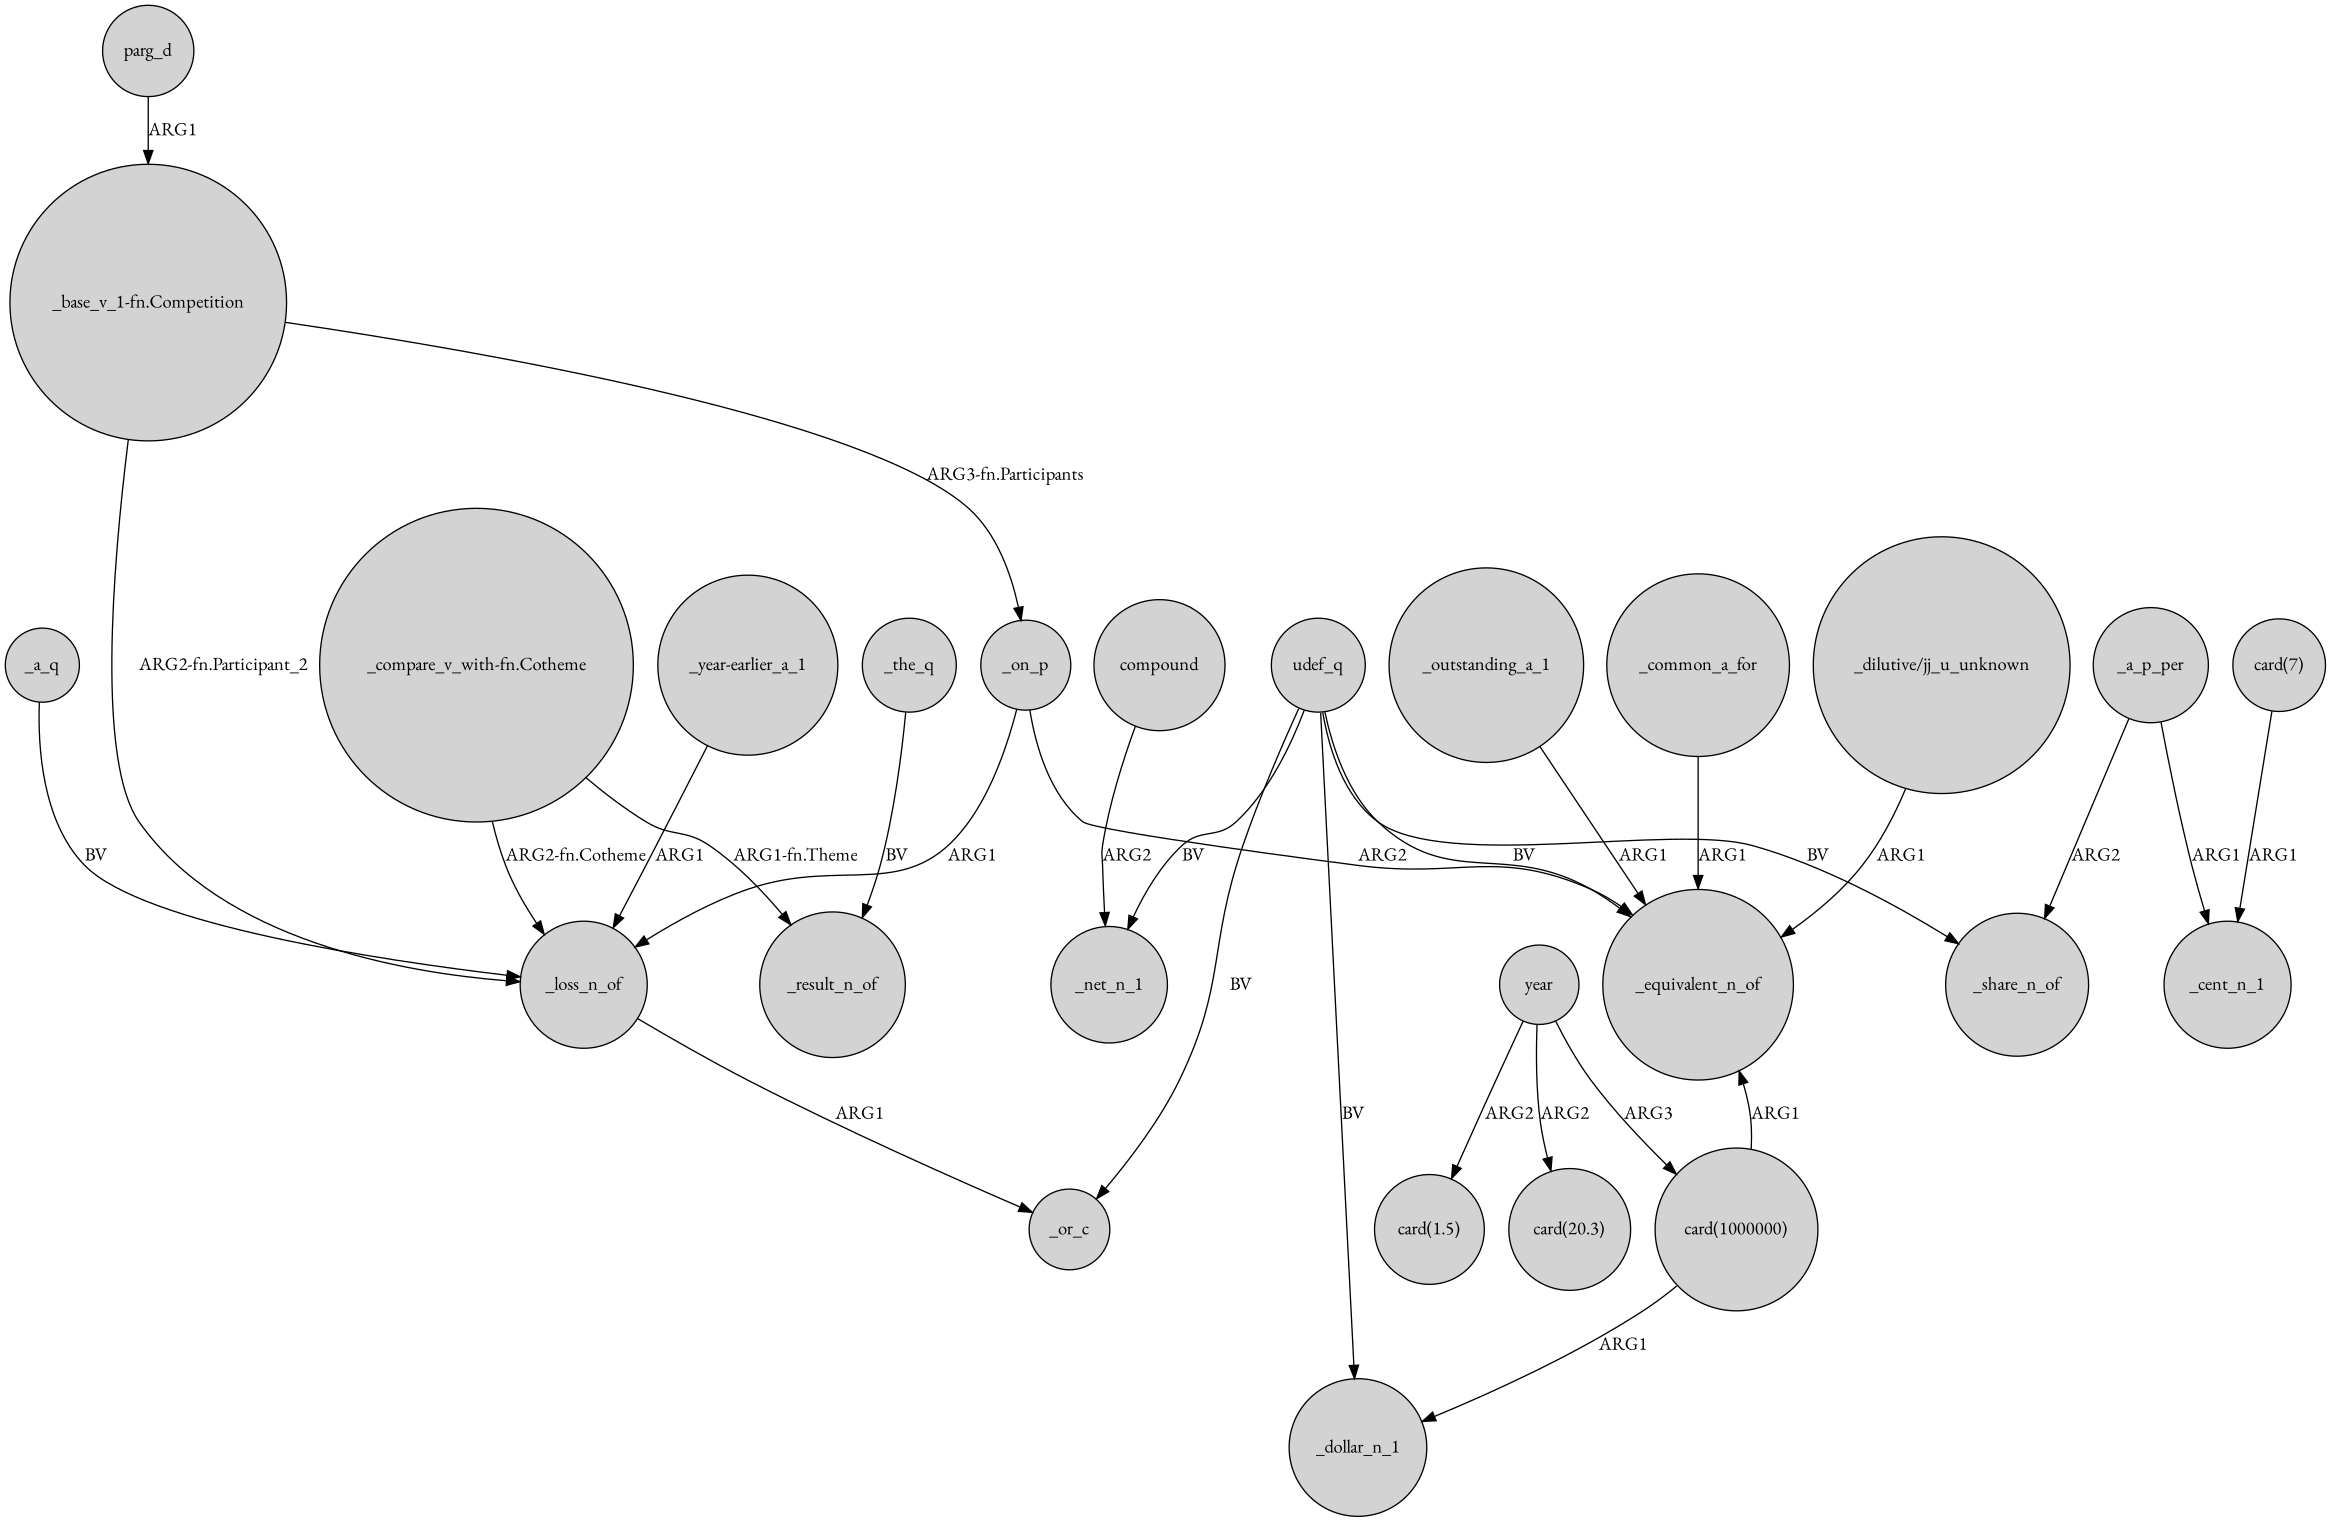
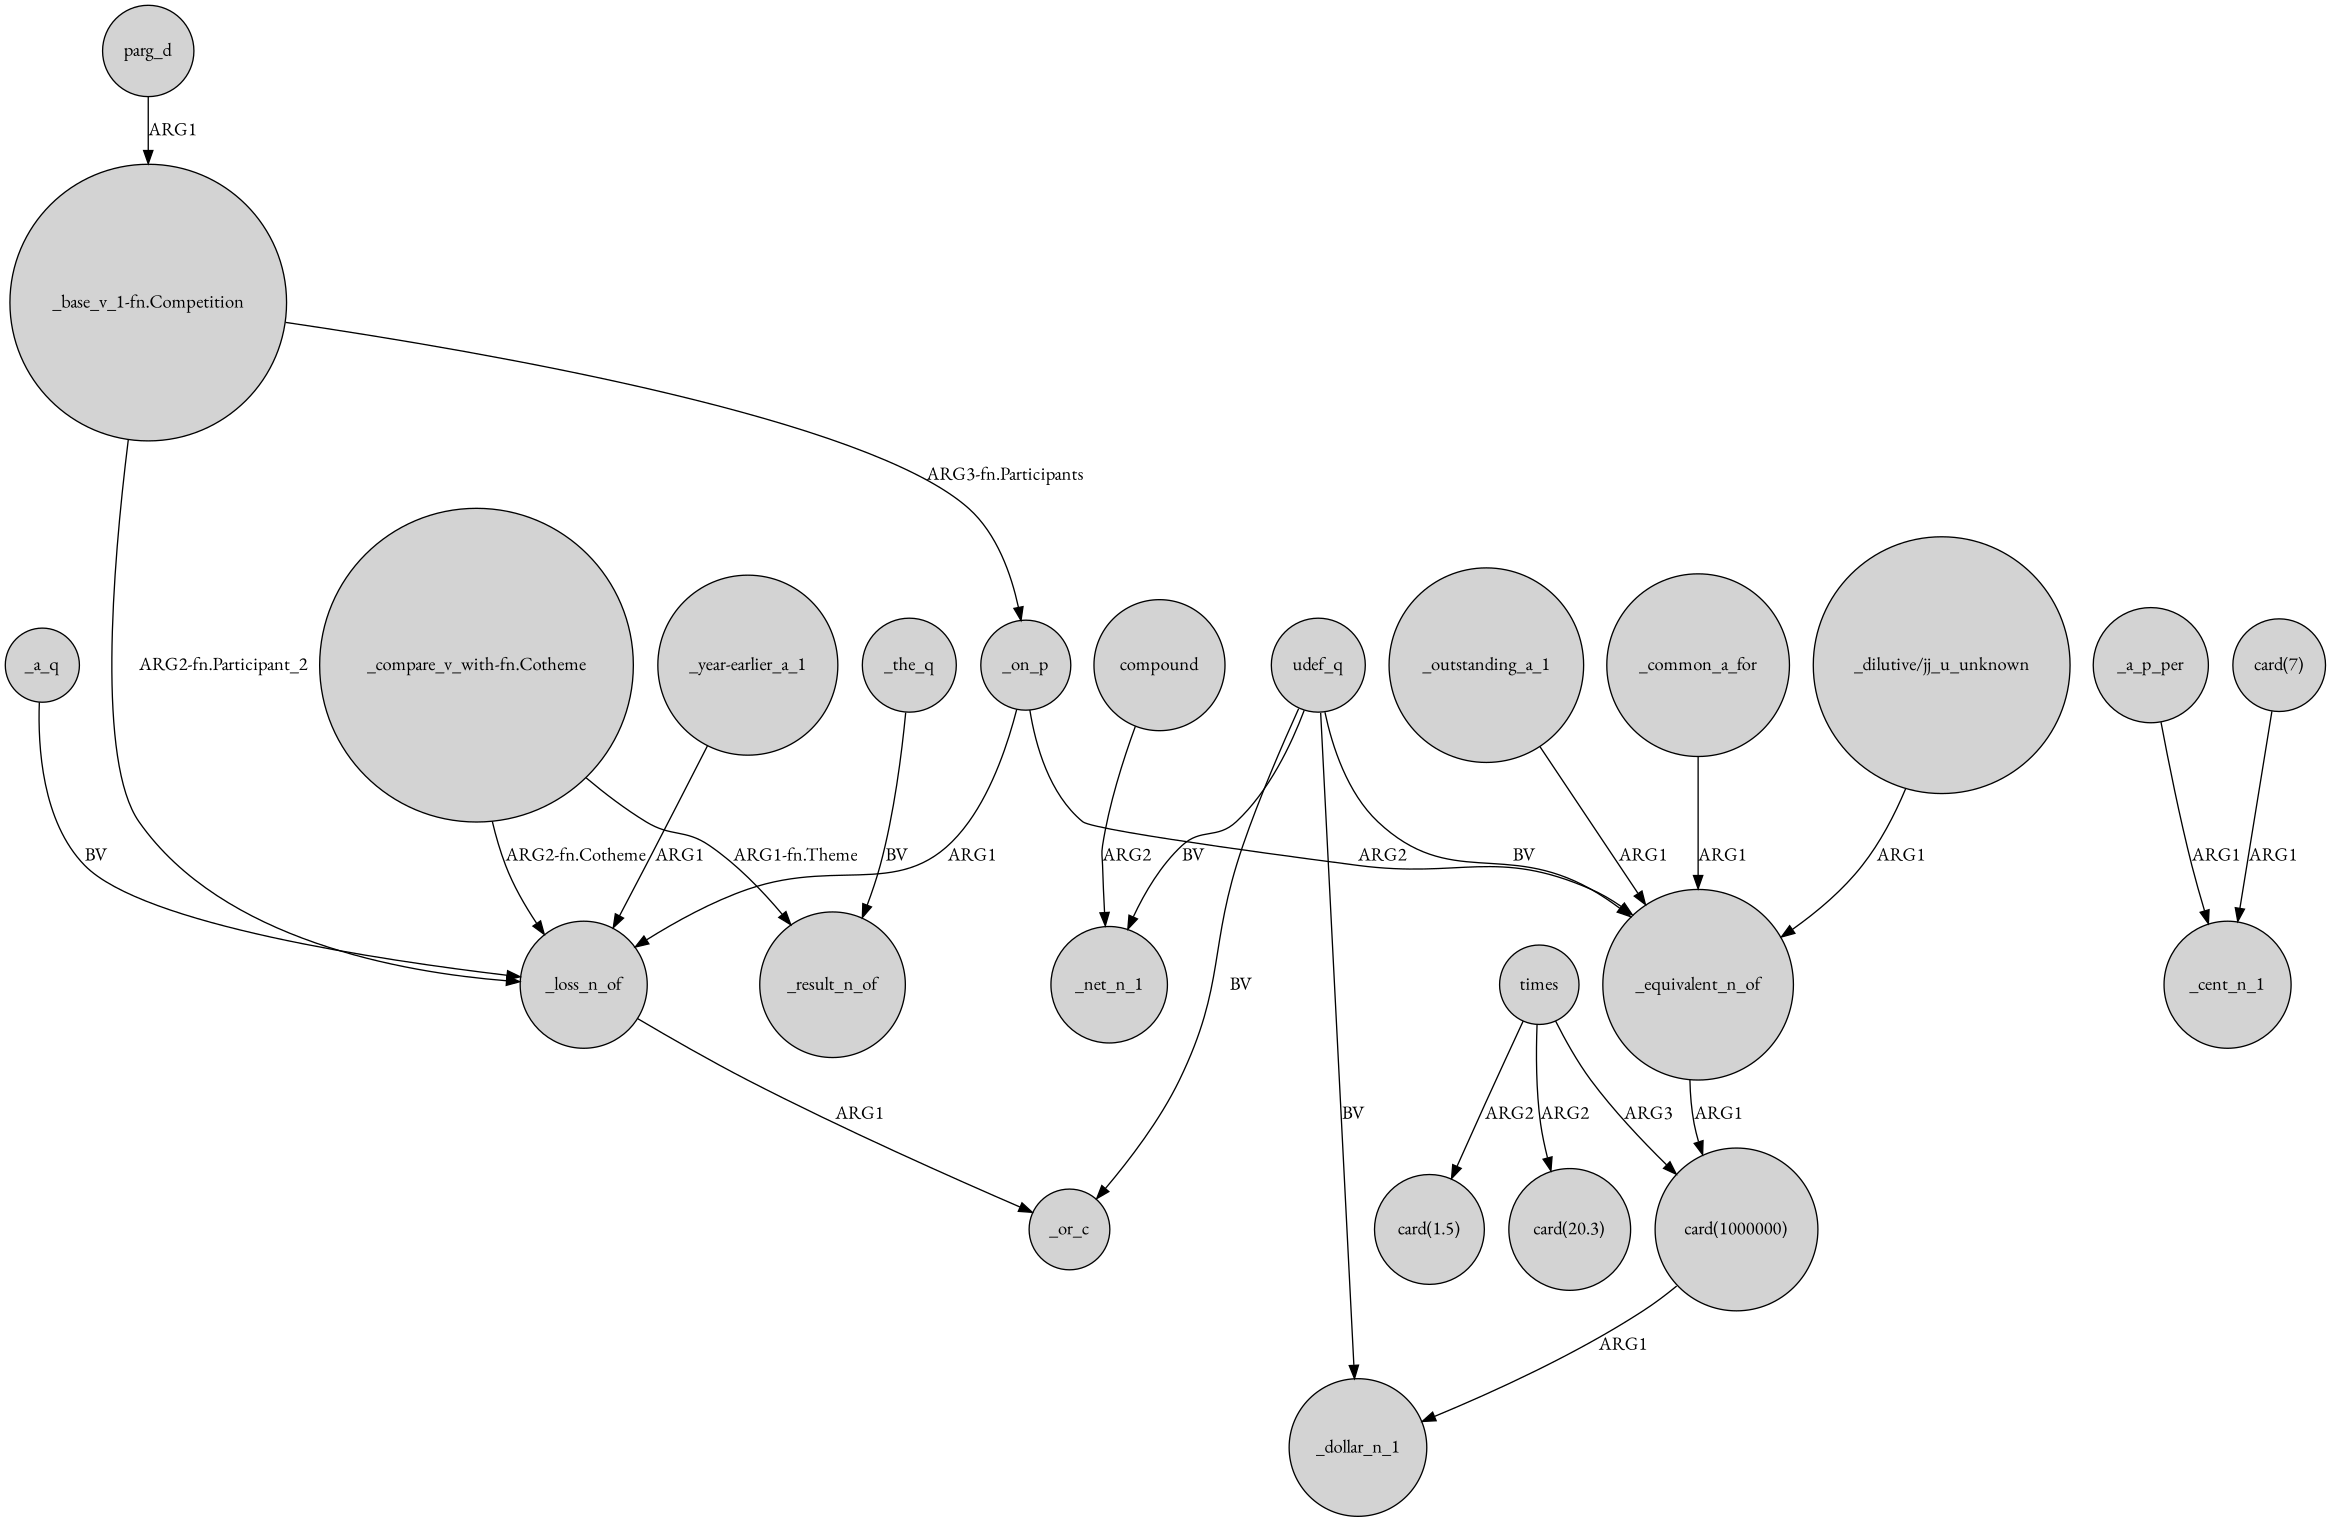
(1539, 985) -> (1539, 985)
(2017, 985) -> none
(1750, 1116) -> (1692, 1111)
